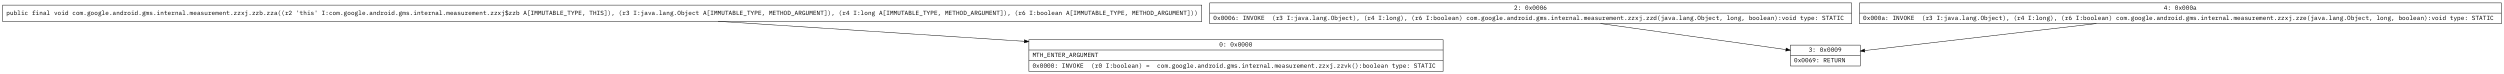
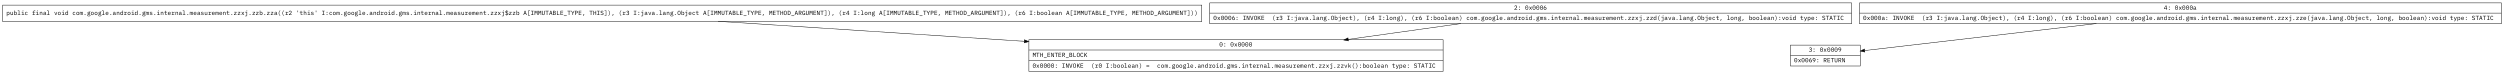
(1693, 37) -> (1405, 31)
(1066, 55) -> (1060, 55)
